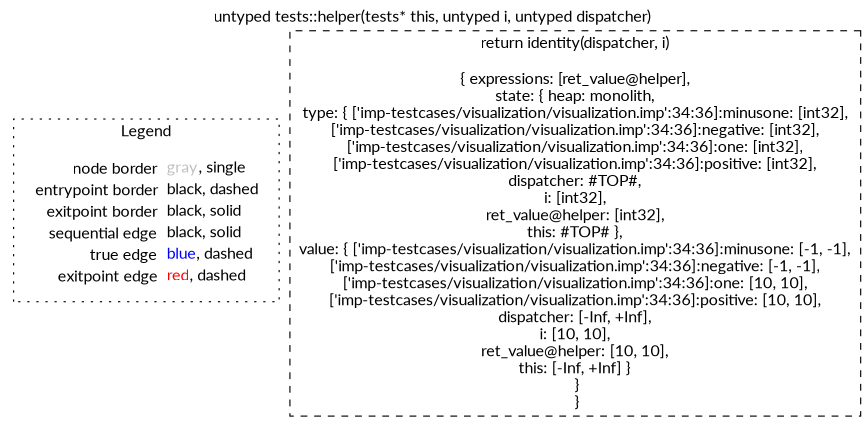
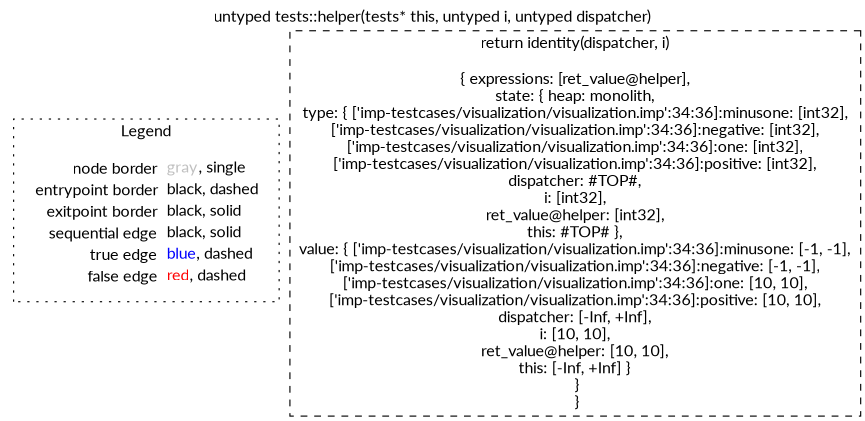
(110, 277) -> (125, 277)
